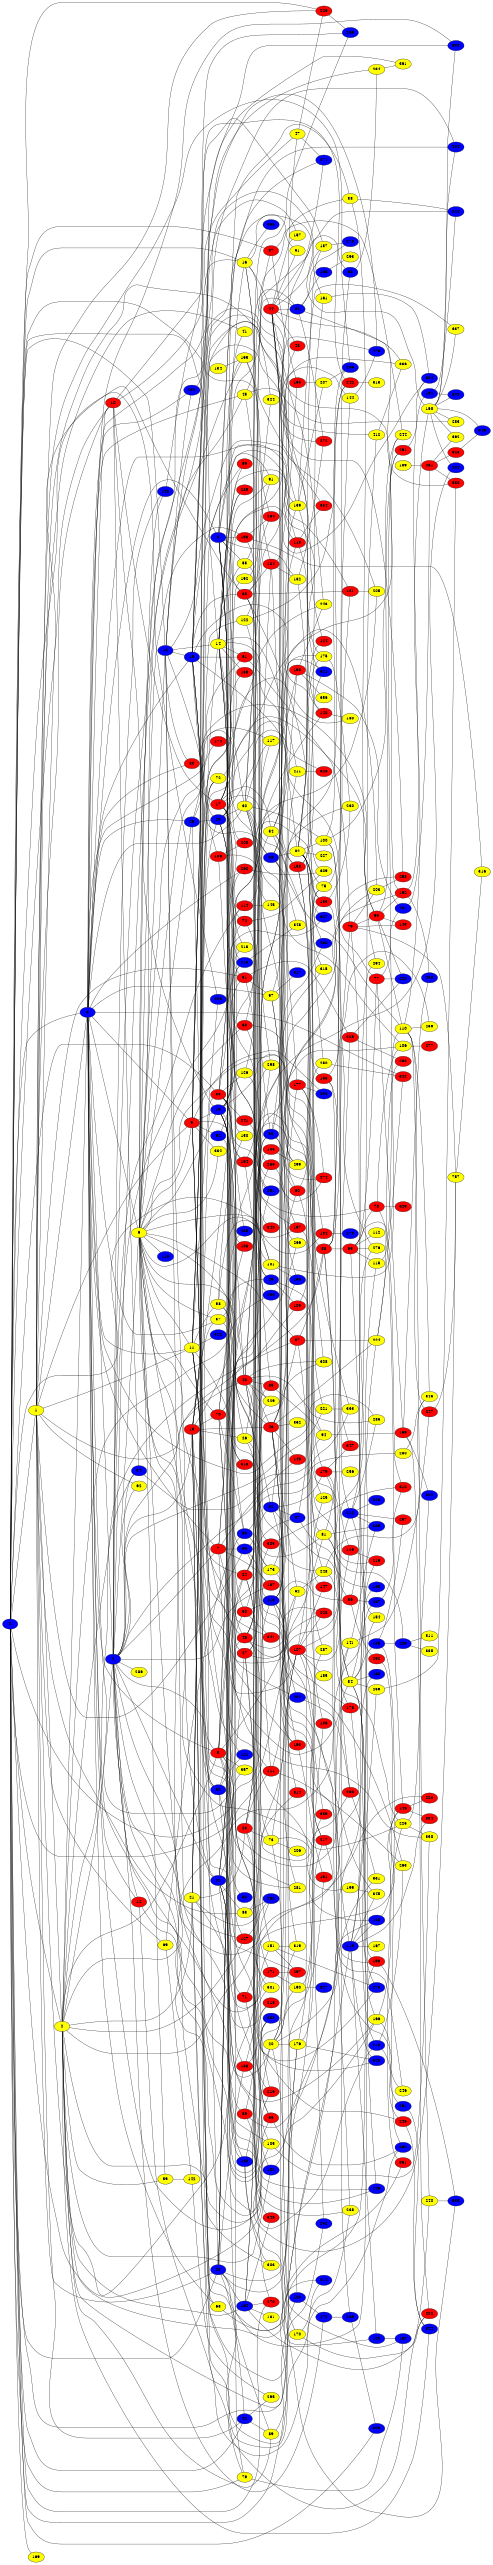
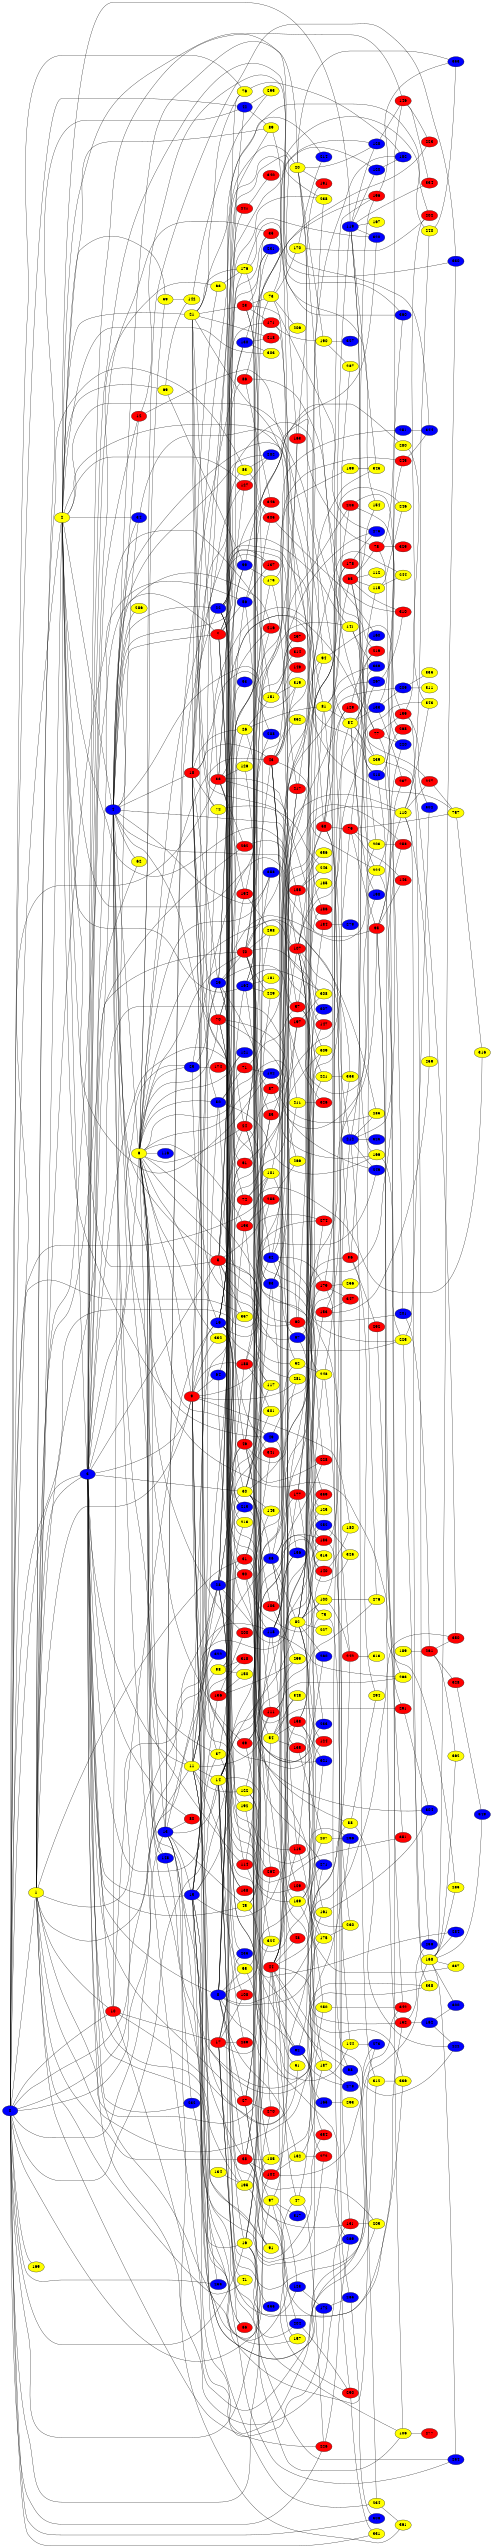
(377, 435) -> (377, 2081)
(383, 646) -> none
none -> (350, 1555)
(45, 1697) -> (76, 405)
(284, 2044) -> (211, 278)
(390, 2055) -> (391, 556)
